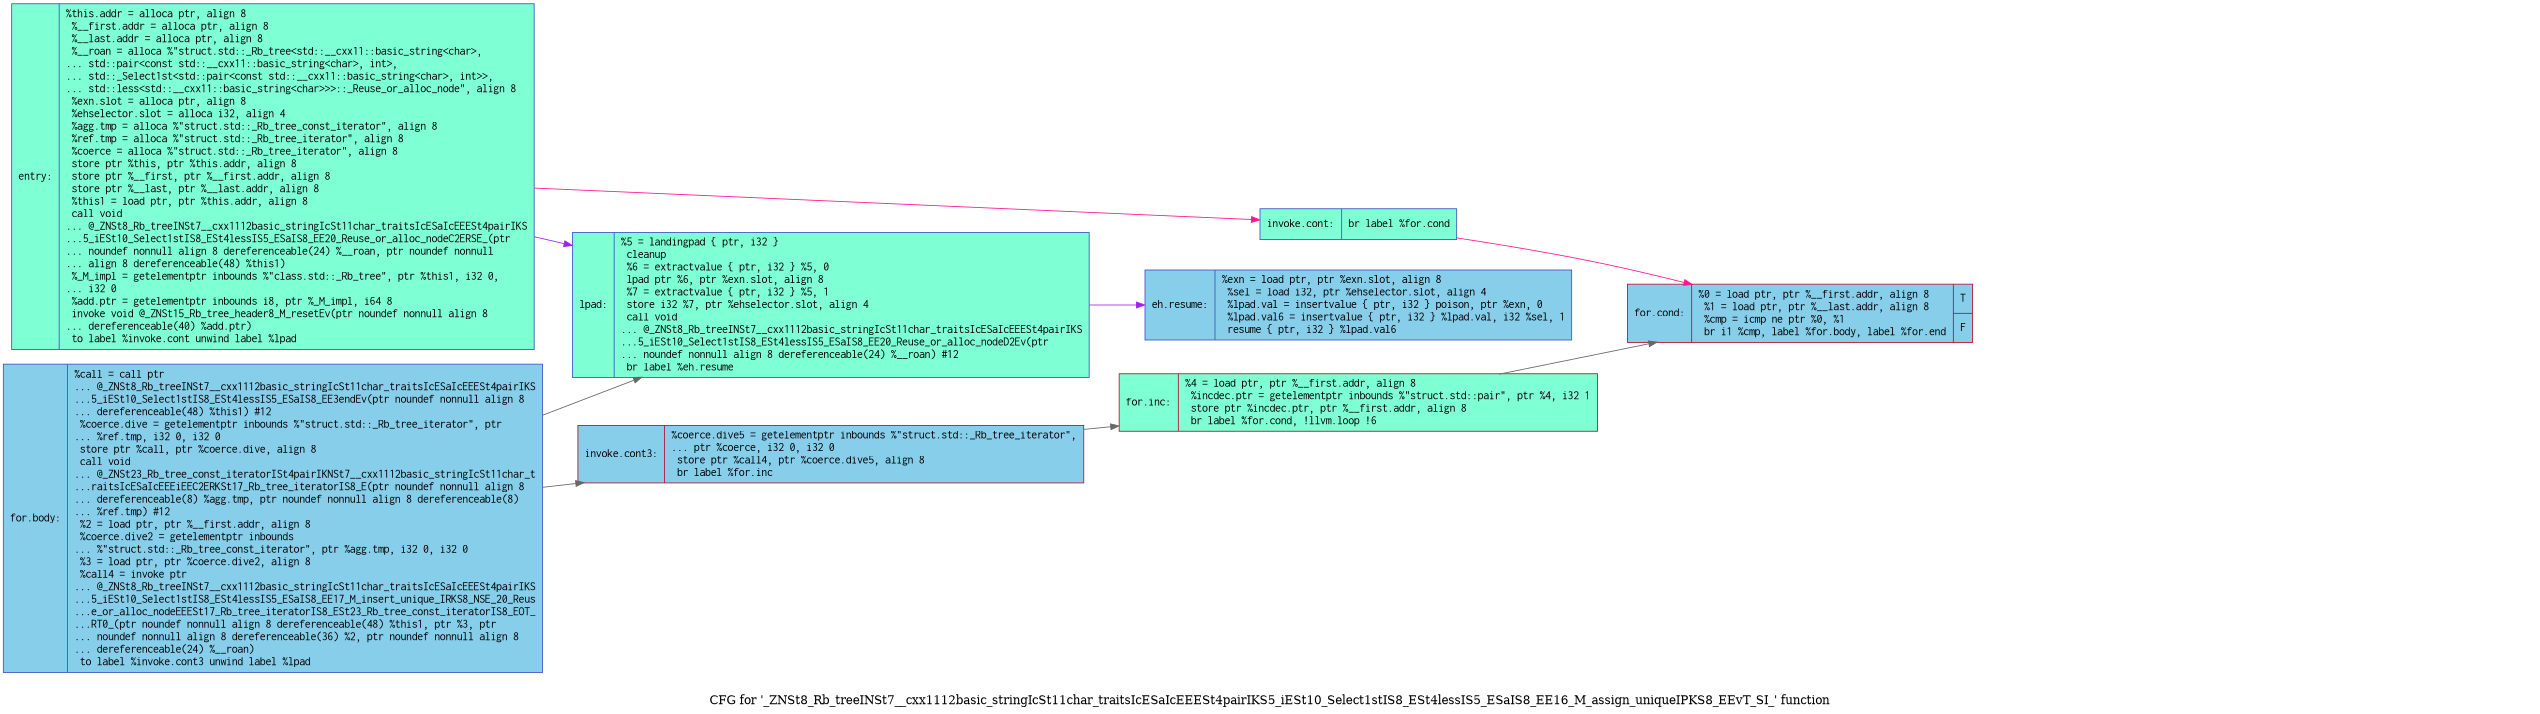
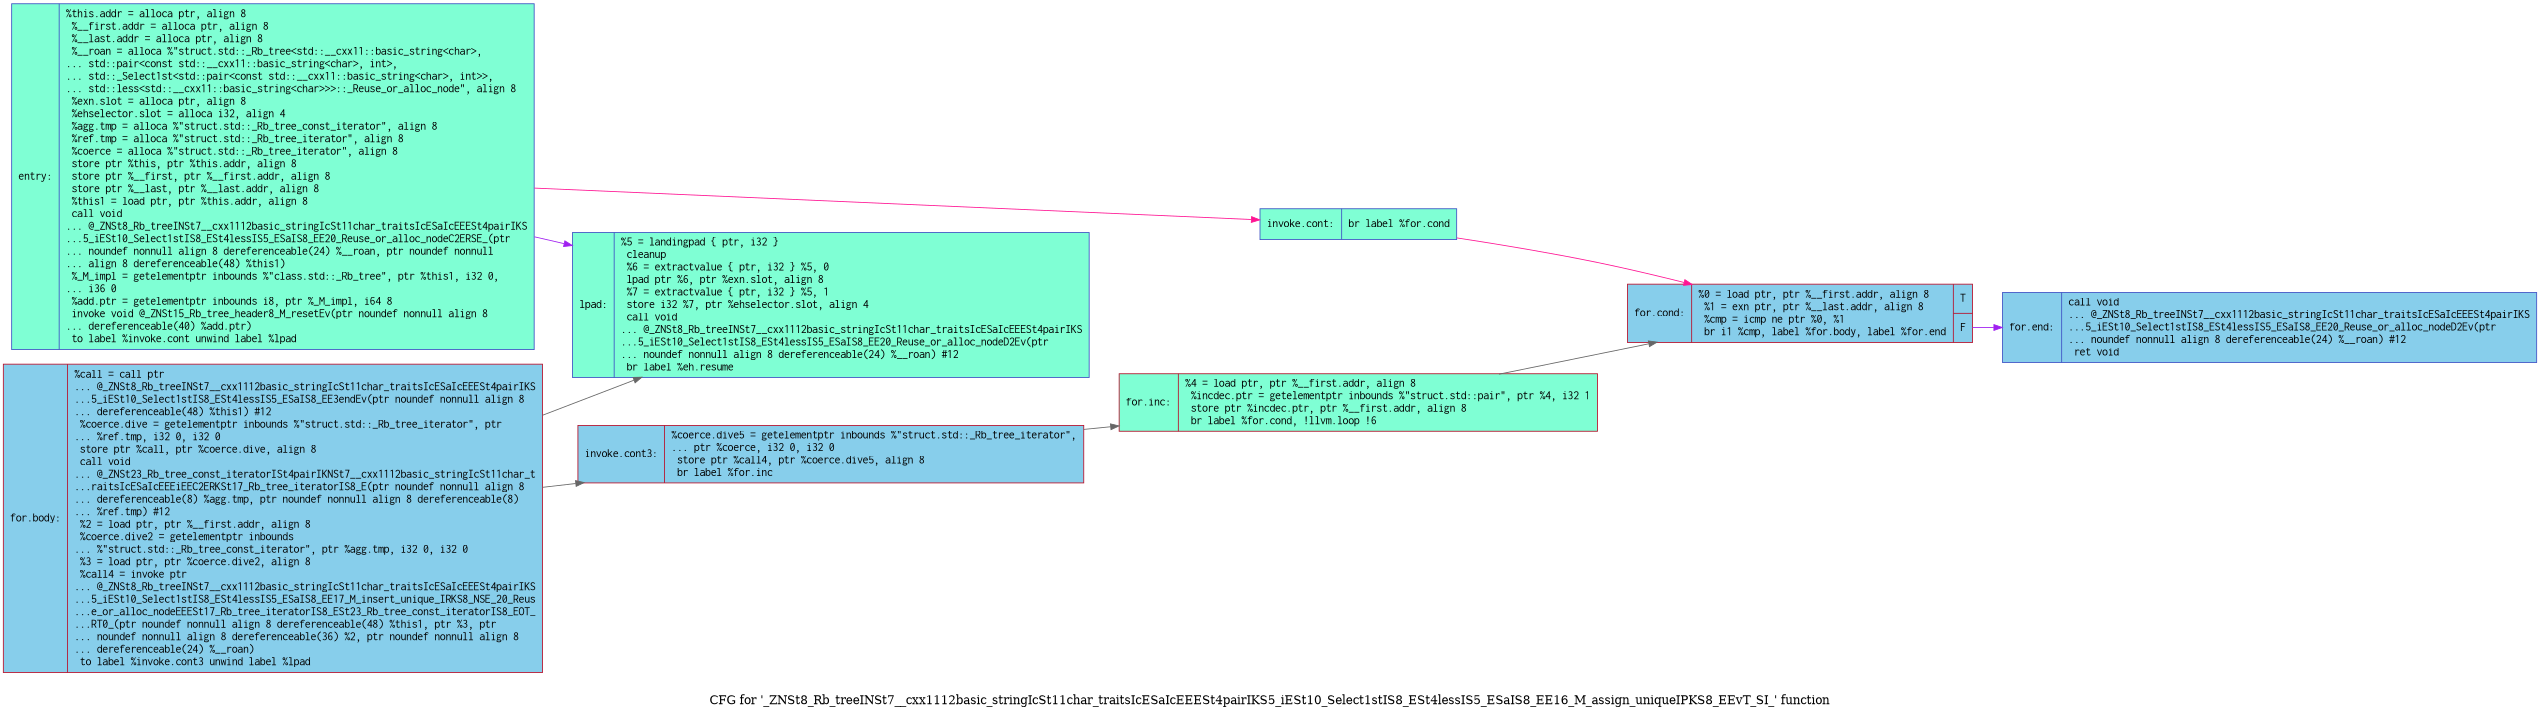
(91, 289) -> (91, 289)
(1358, 305) -> none
(1814, 307) -> (1811, 307)
none -> (2270, 328)
(273, 518) -> (273, 518)
